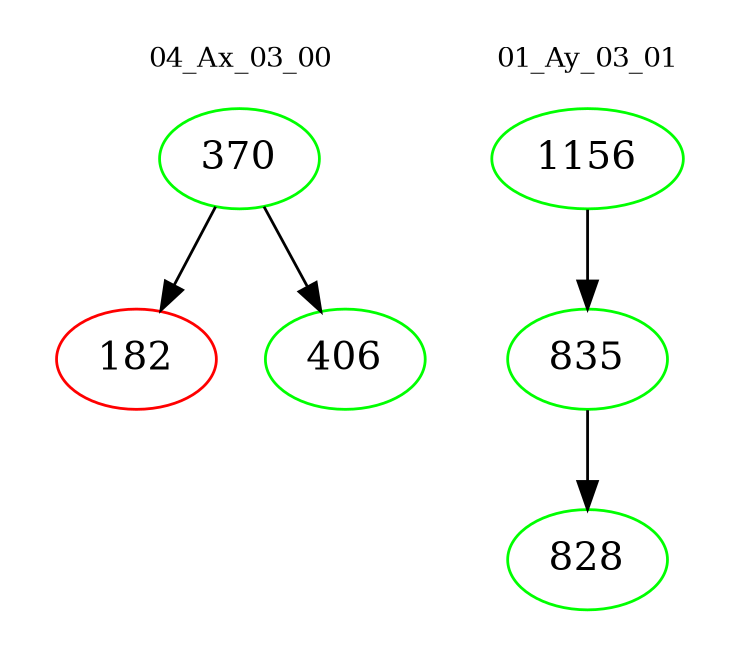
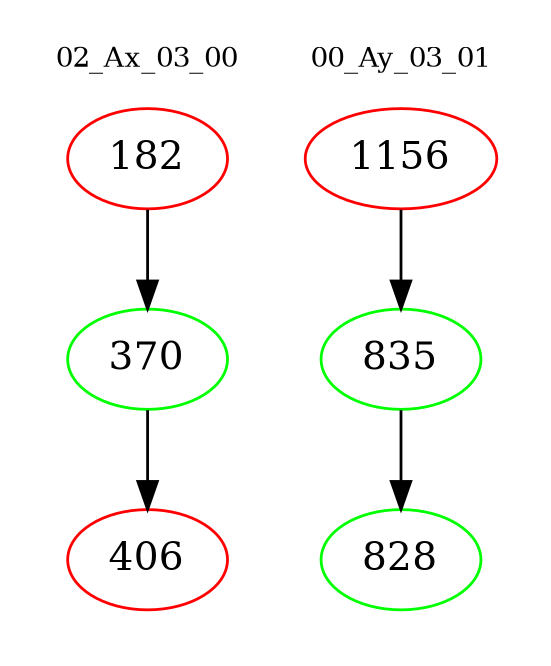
(241, 60) -> (148, 60)
(588, 60) -> (401, 60)
(588, 159) -> (401, 159)
(195, 246) -> (148, 245)
(345, 359) -> (148, 560)
